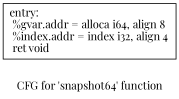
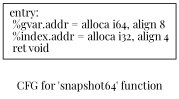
(89, 37) -> (90, 37)
